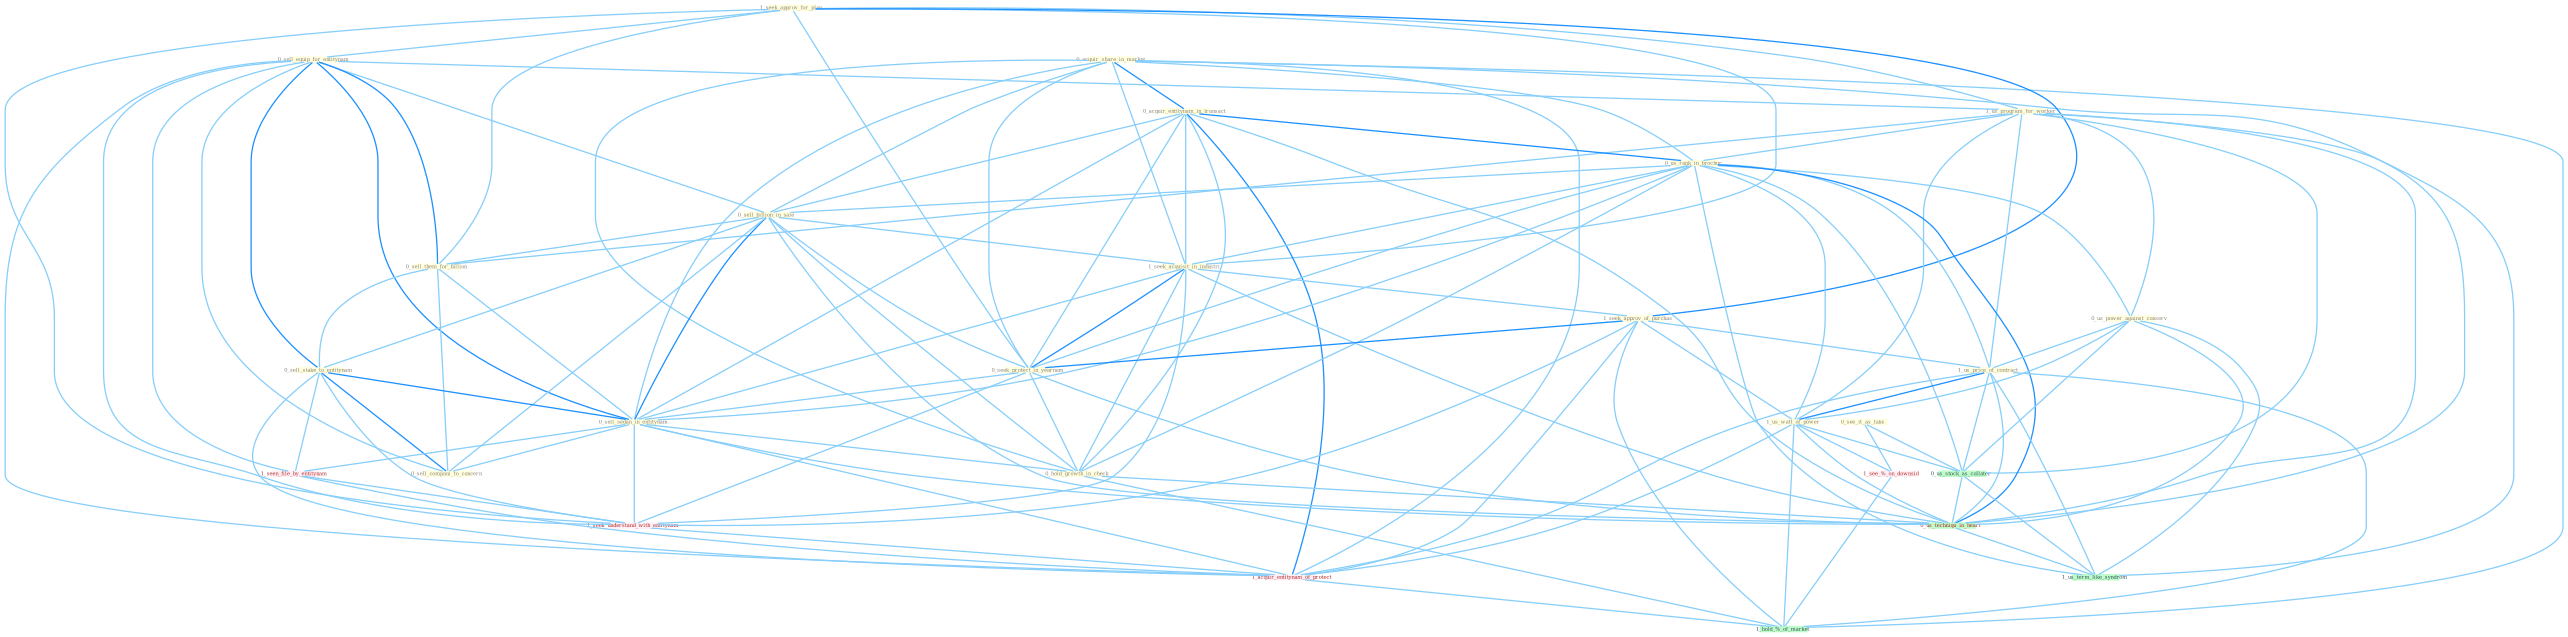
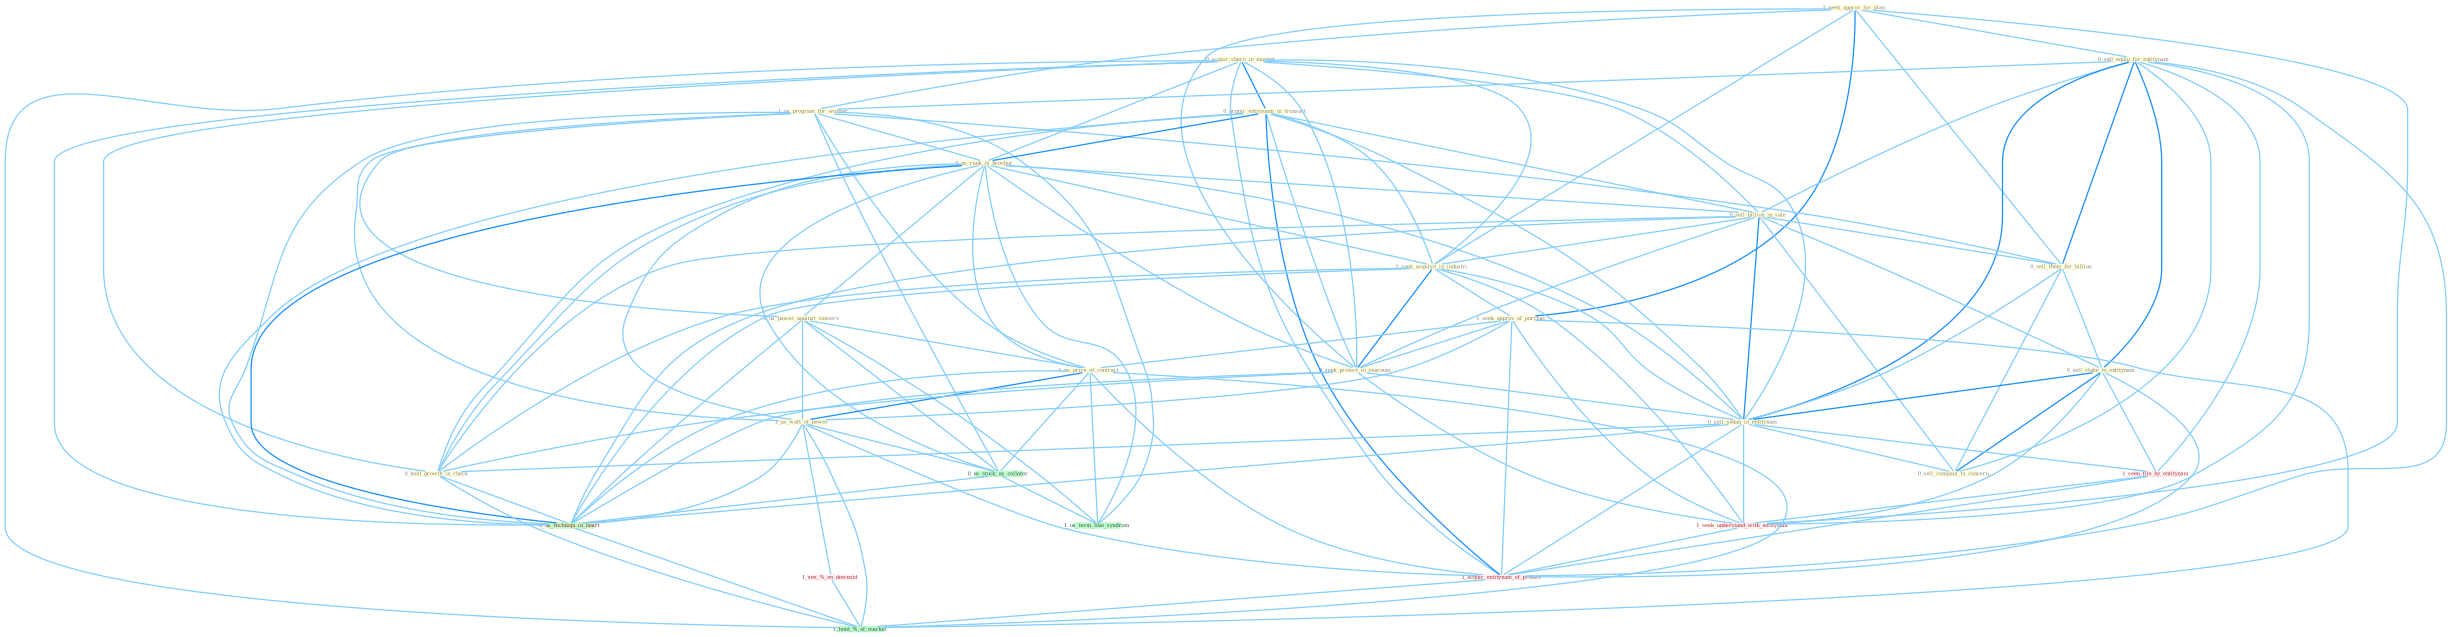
(1334, 344) -> (1434, 344)
(1864, 422) -> none
(2024, 551) -> (716, 577)
